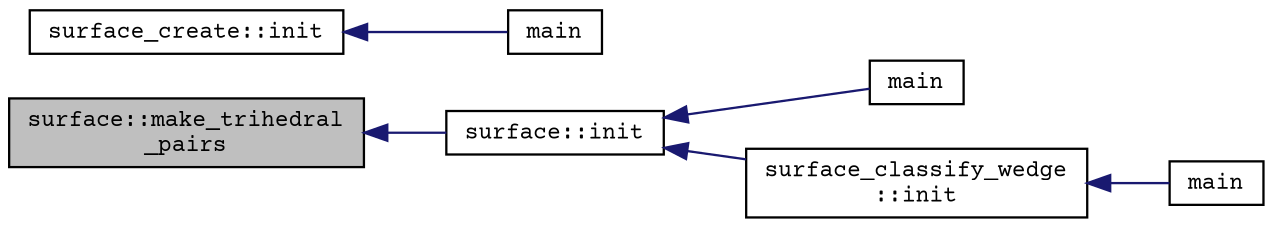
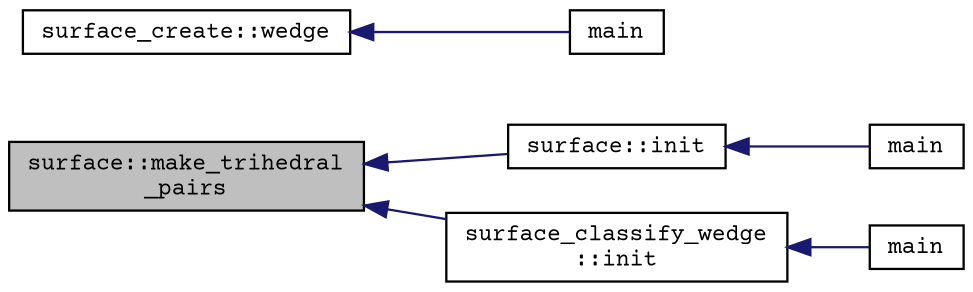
(187, 32) -> (187, 32)
(717, 155) -> (417, 214)
